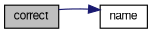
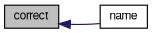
(74, 9) -> (85, 24)
